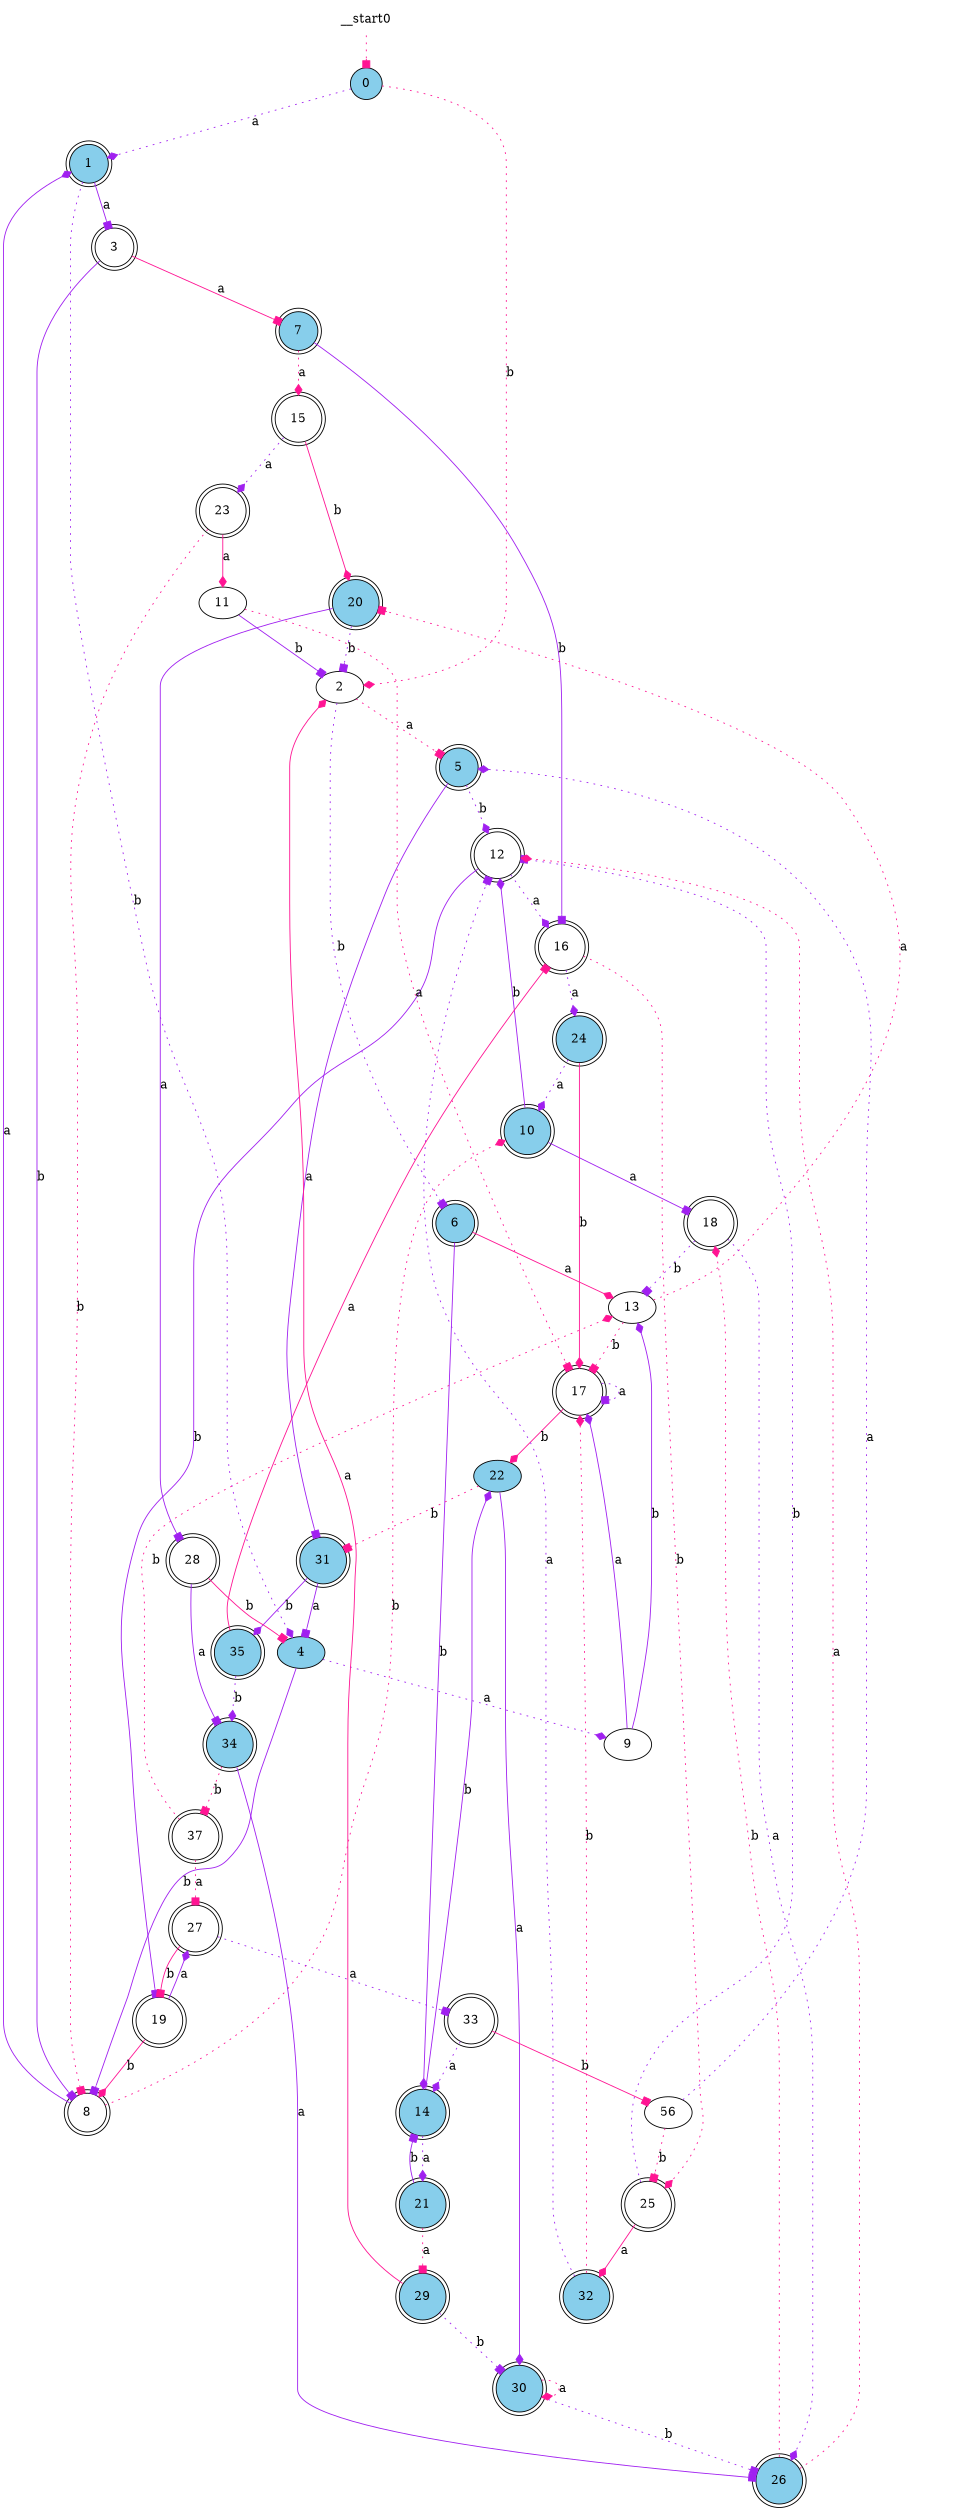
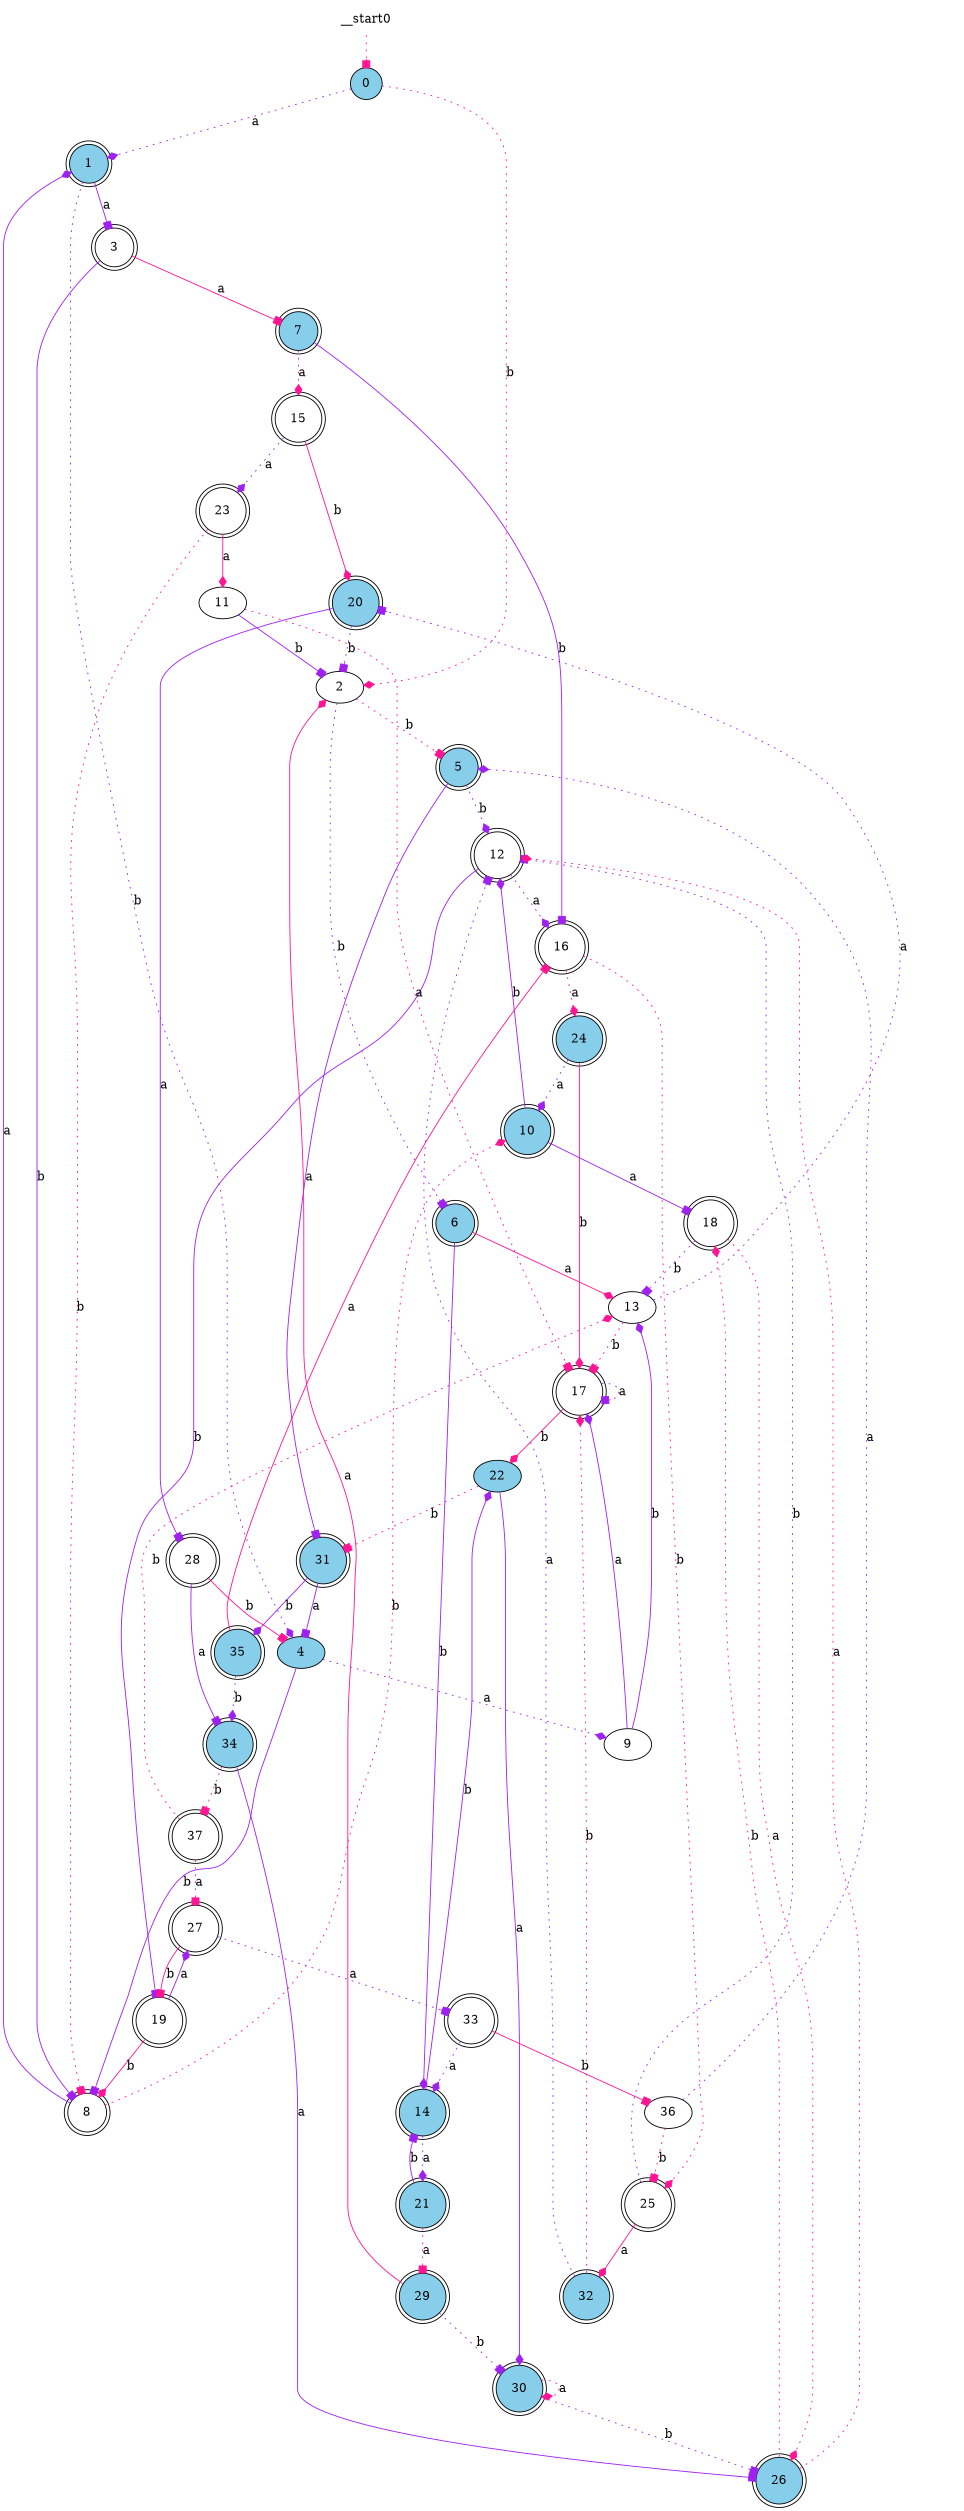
(410, 726) -> (410, 726)
(871, 849) -> (871, 849)
(570, 988) -> (570, 988)
(770, 1844) -> (770, 1844)
(668, 2113) -> (668, 2113)
